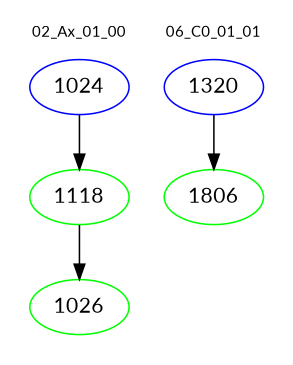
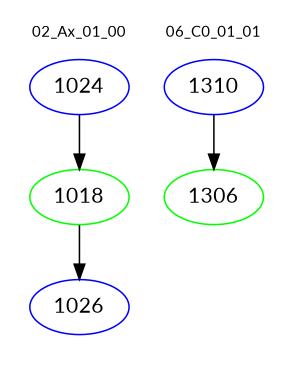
(214, 87) -> (214, 87)
(79, 197) -> (79, 197)
(214, 197) -> (214, 197)
(79, 307) -> (79, 307)
